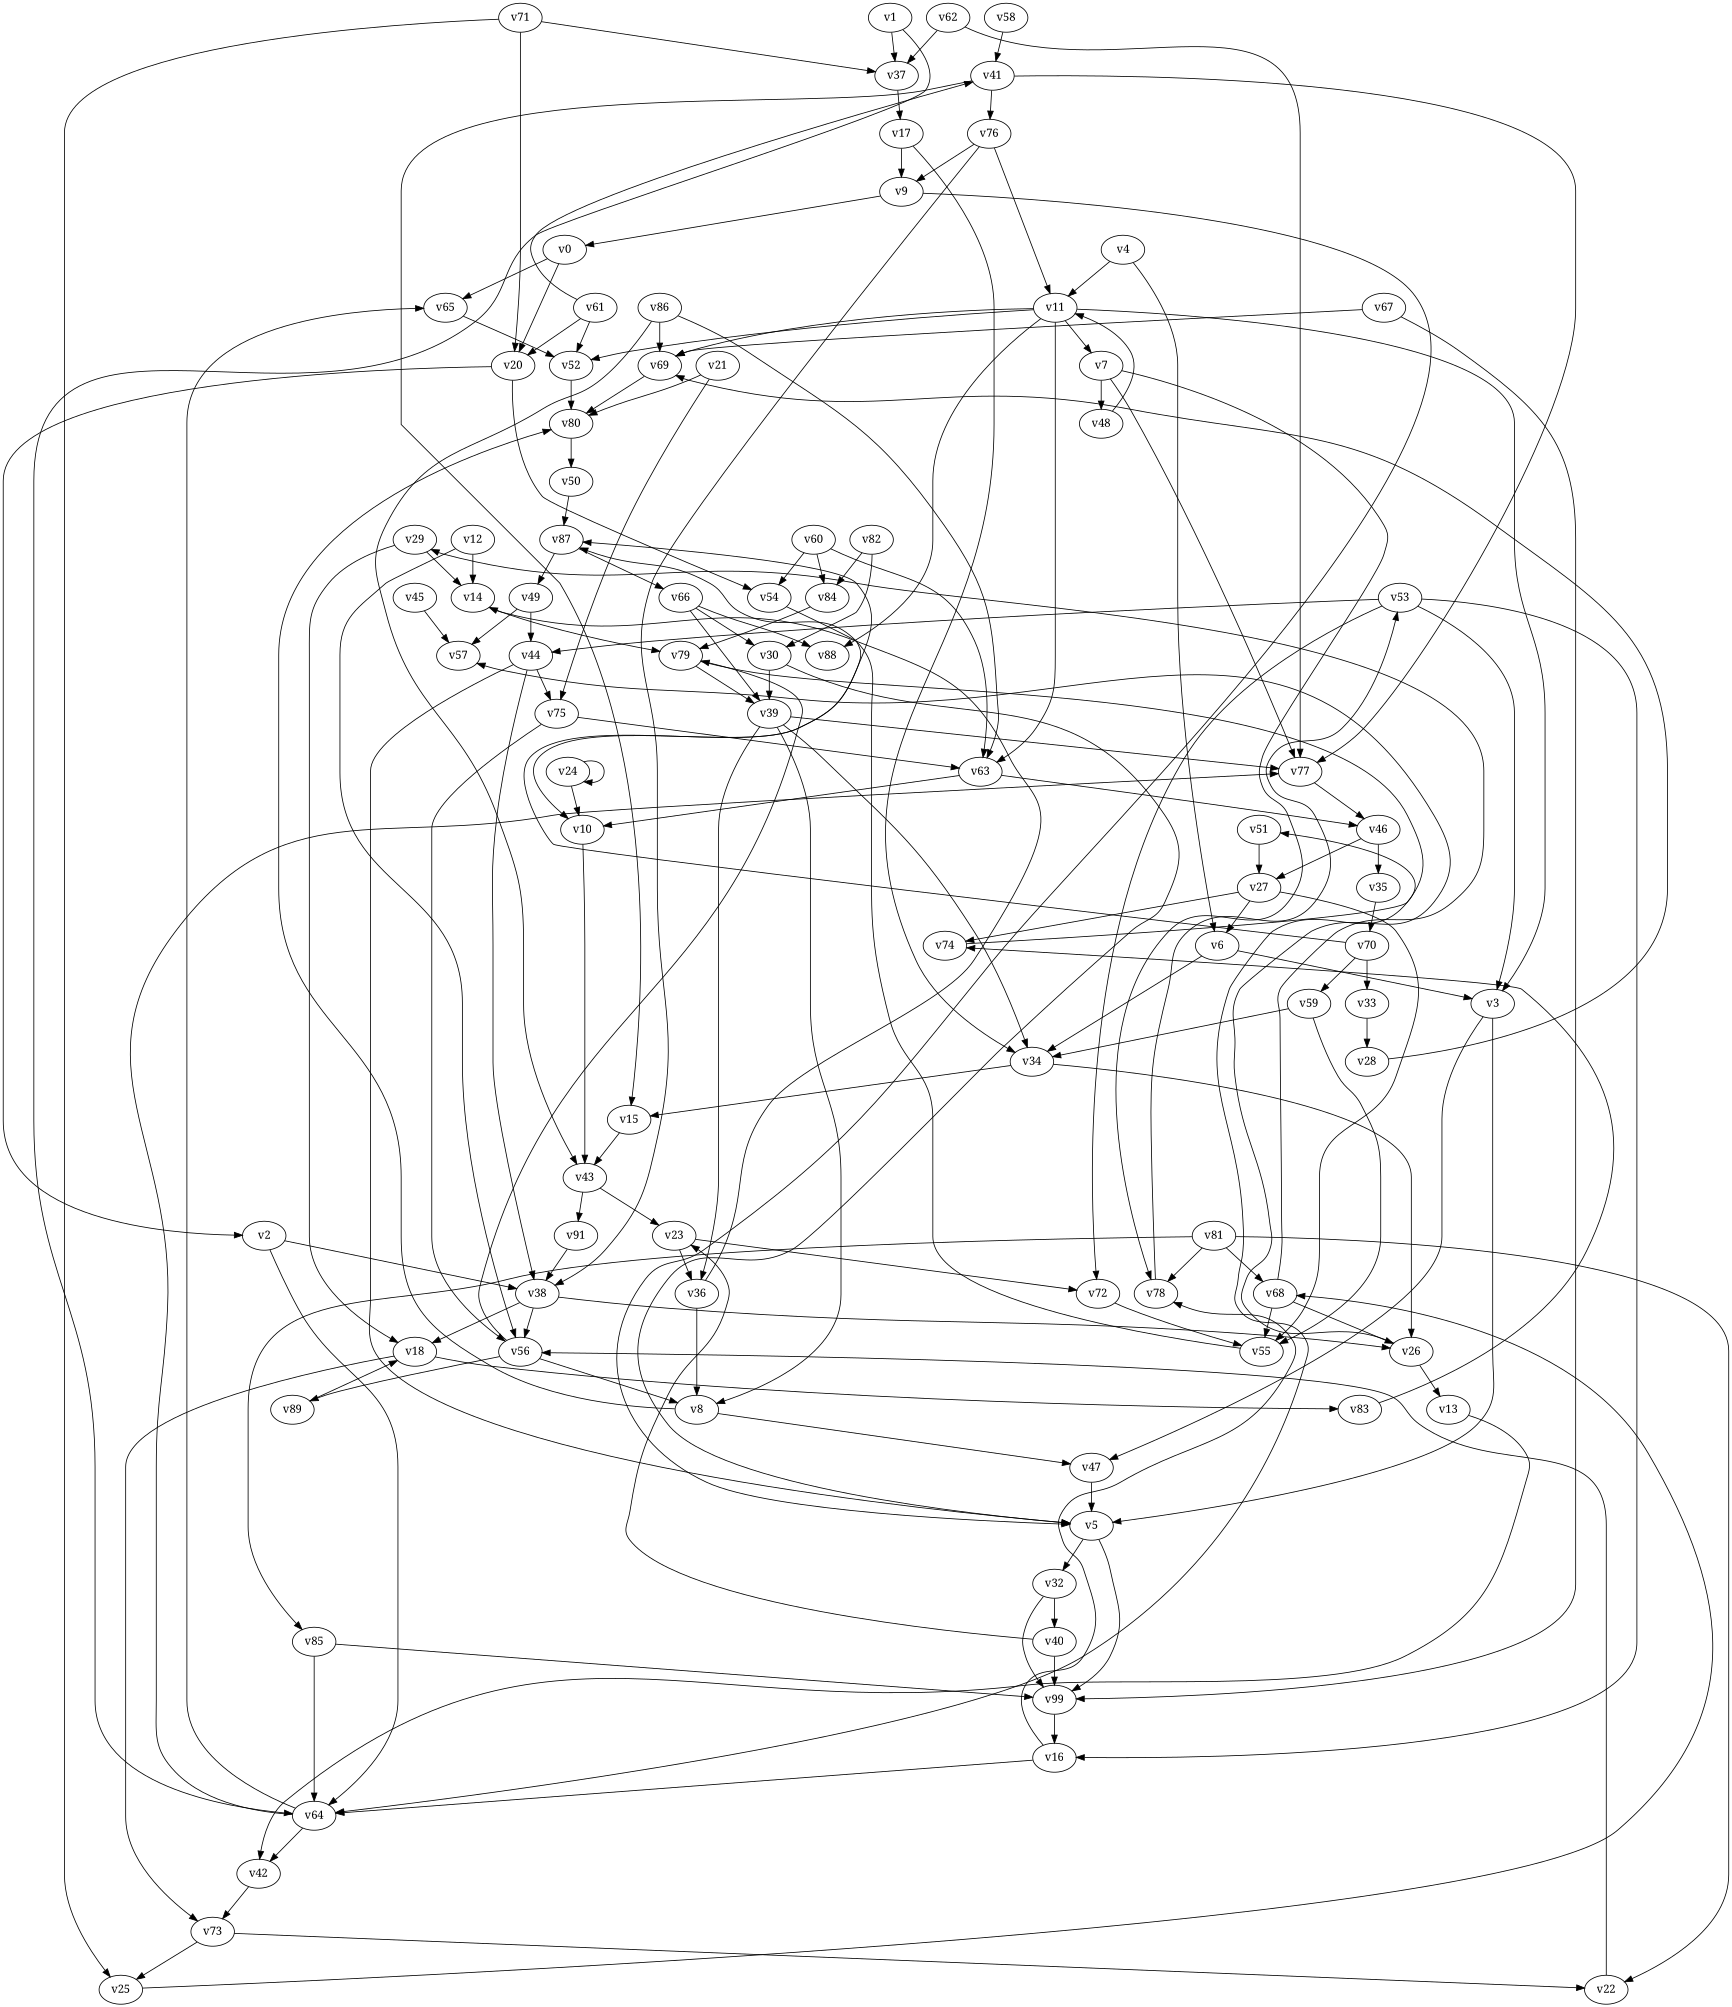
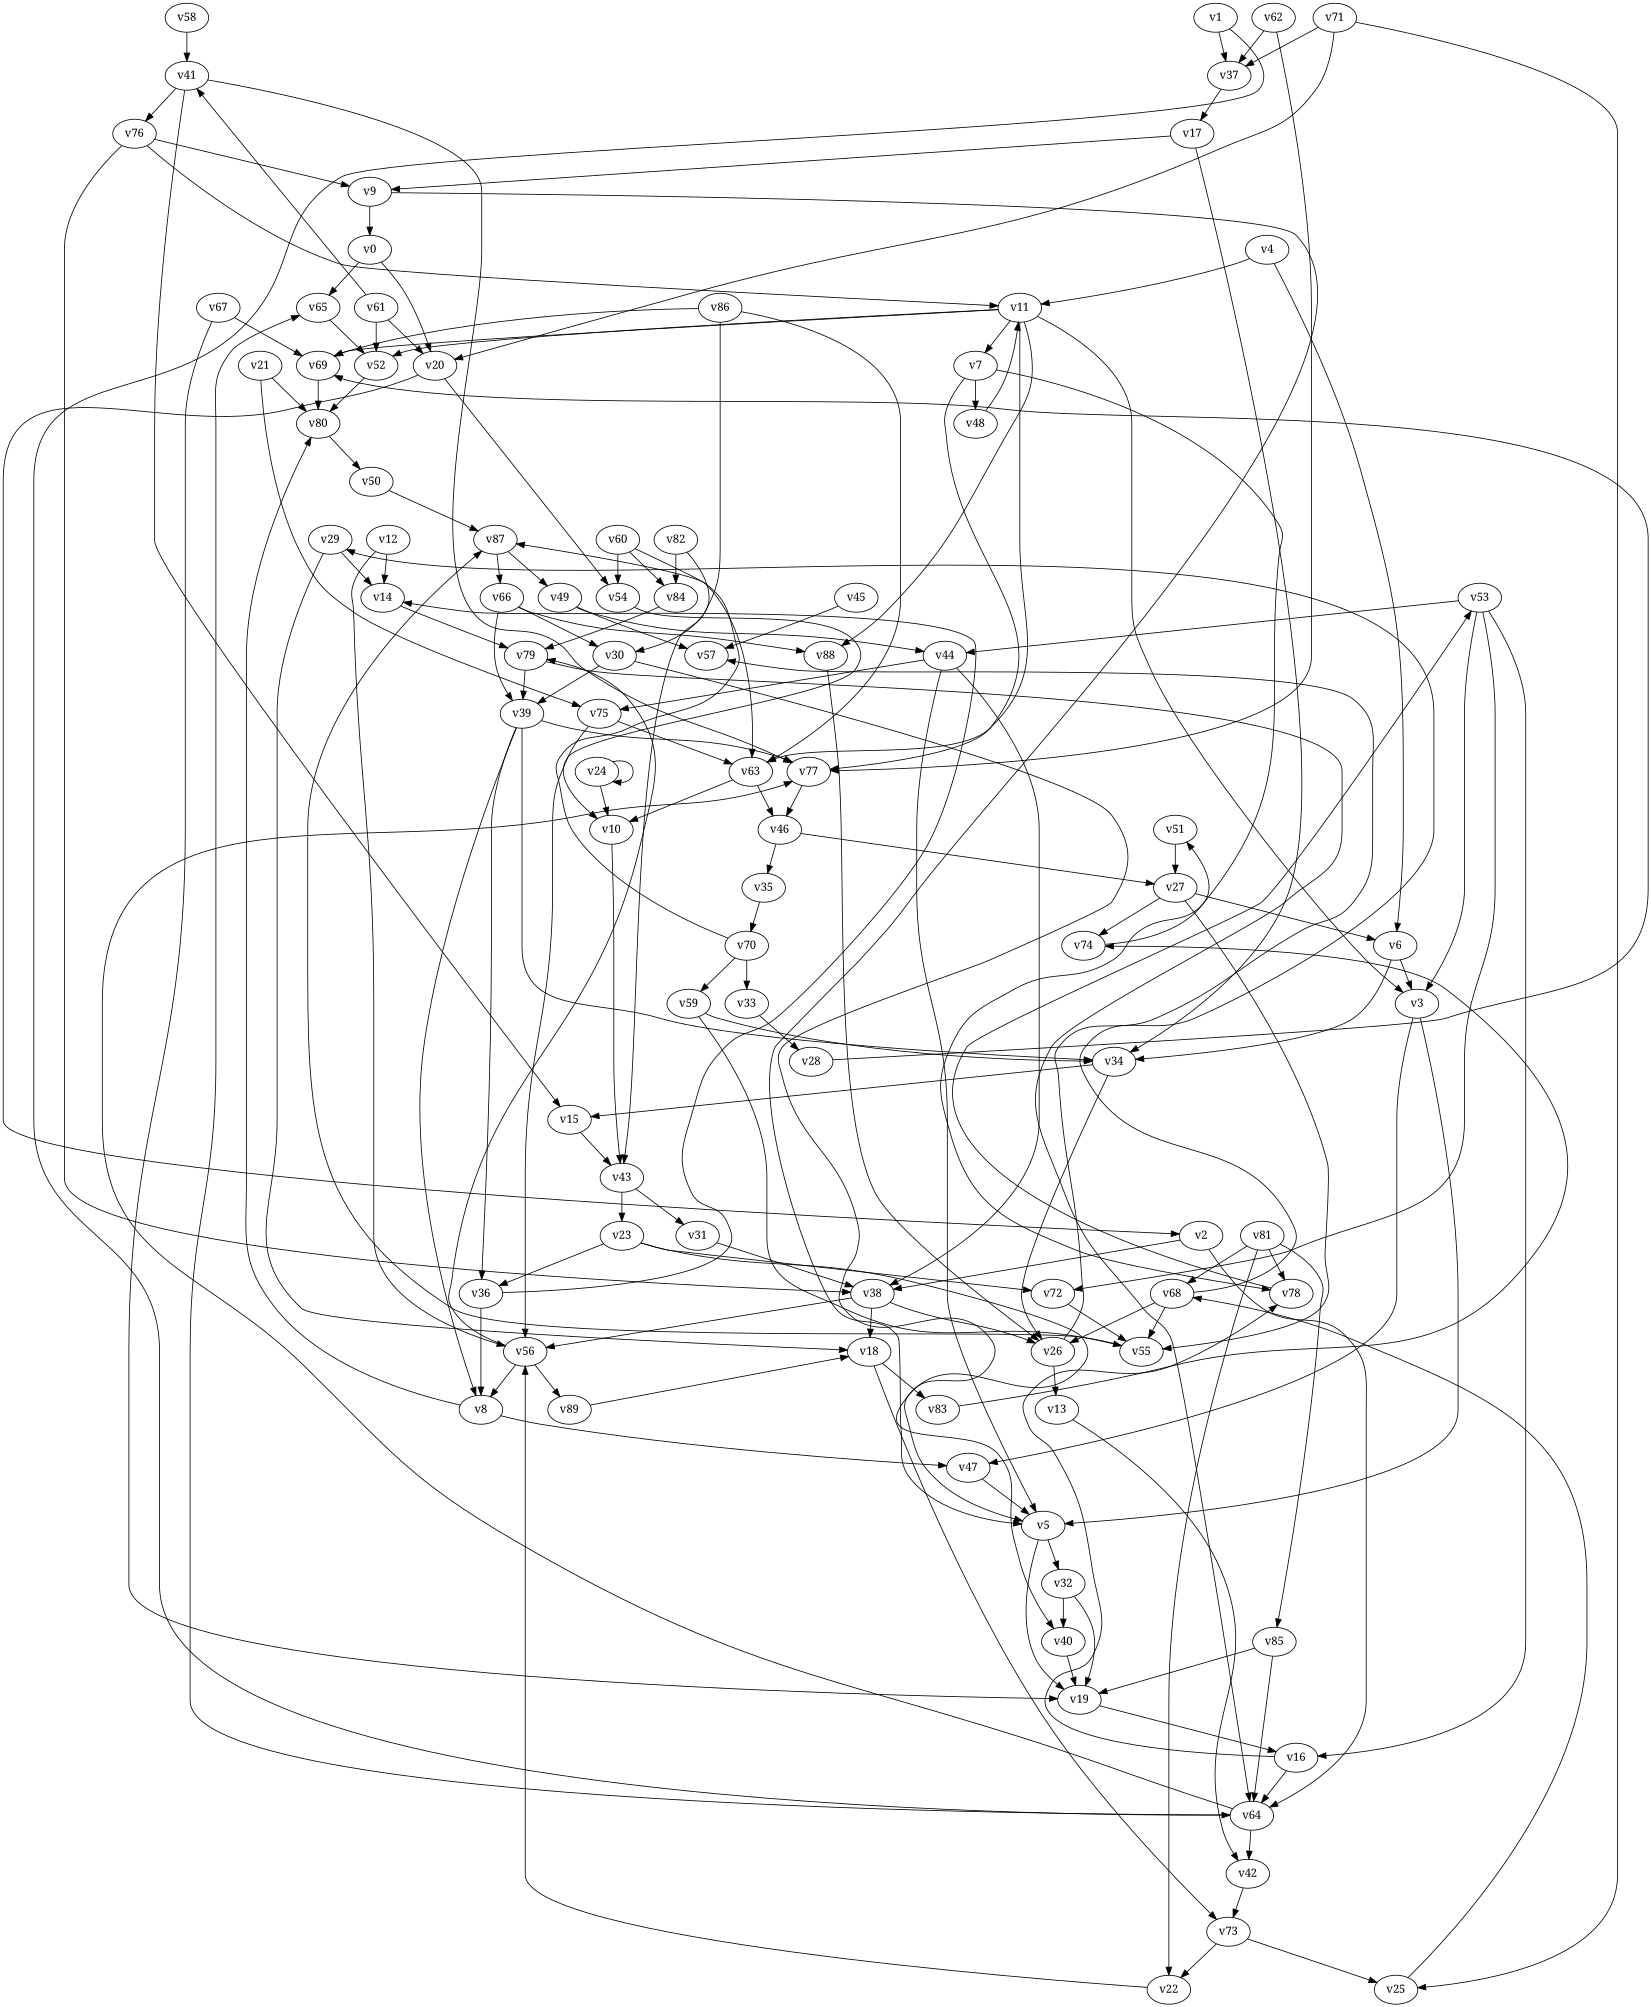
none -> (846, 1021)
(576, 1236) -> (698, 1236)
(667, 1566) -> (1088, 1352)
(1054, 1700) -> (1079, 1700)
